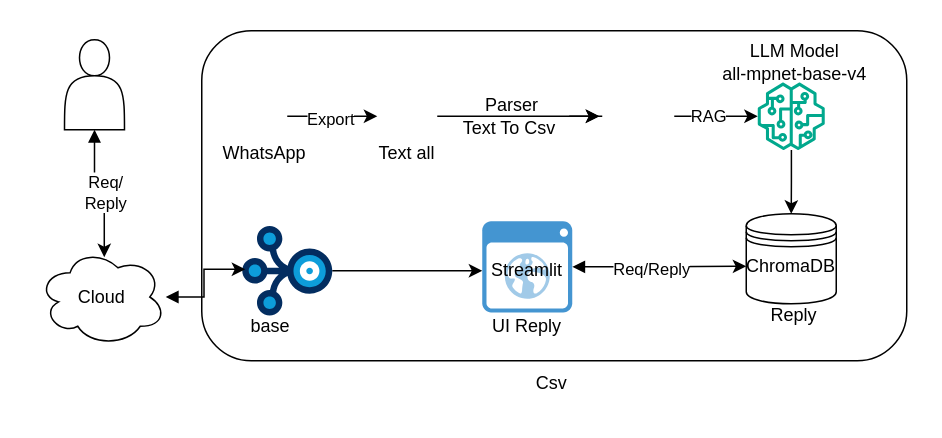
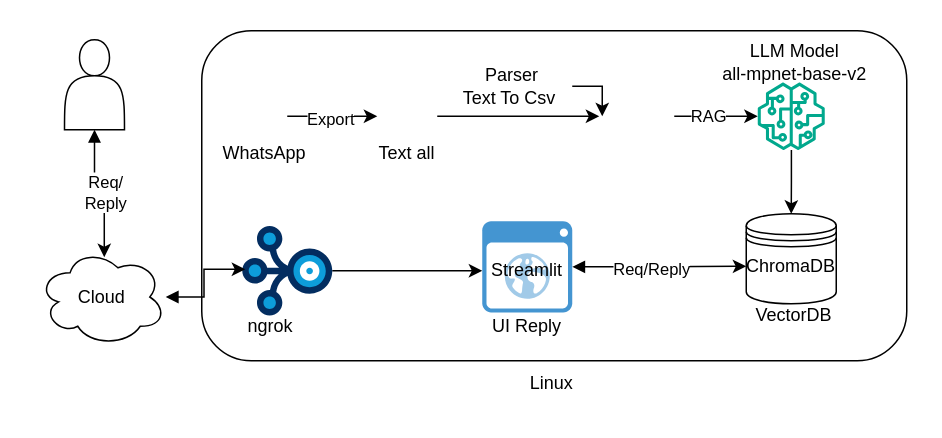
(795, 62) -> (795, 62)
(512, 116) -> (512, 86)
(794, 316) -> (794, 316)
(271, 326) -> (271, 326)
(552, 383) -> (552, 383)
